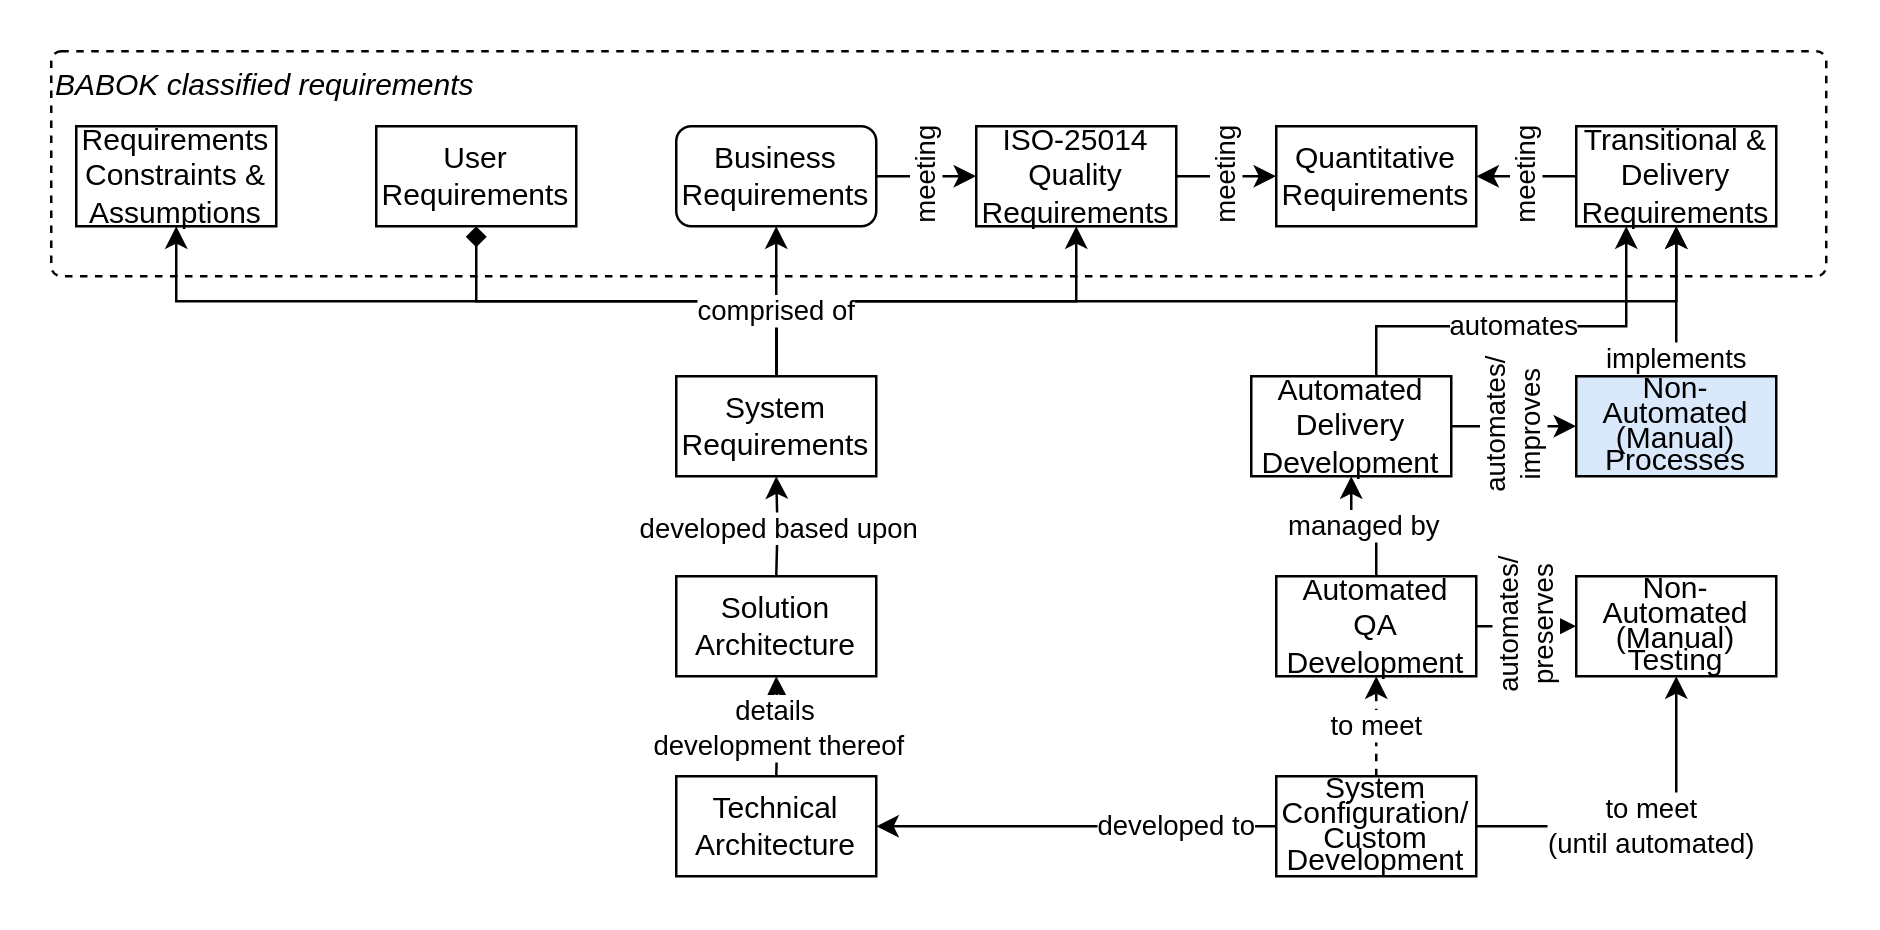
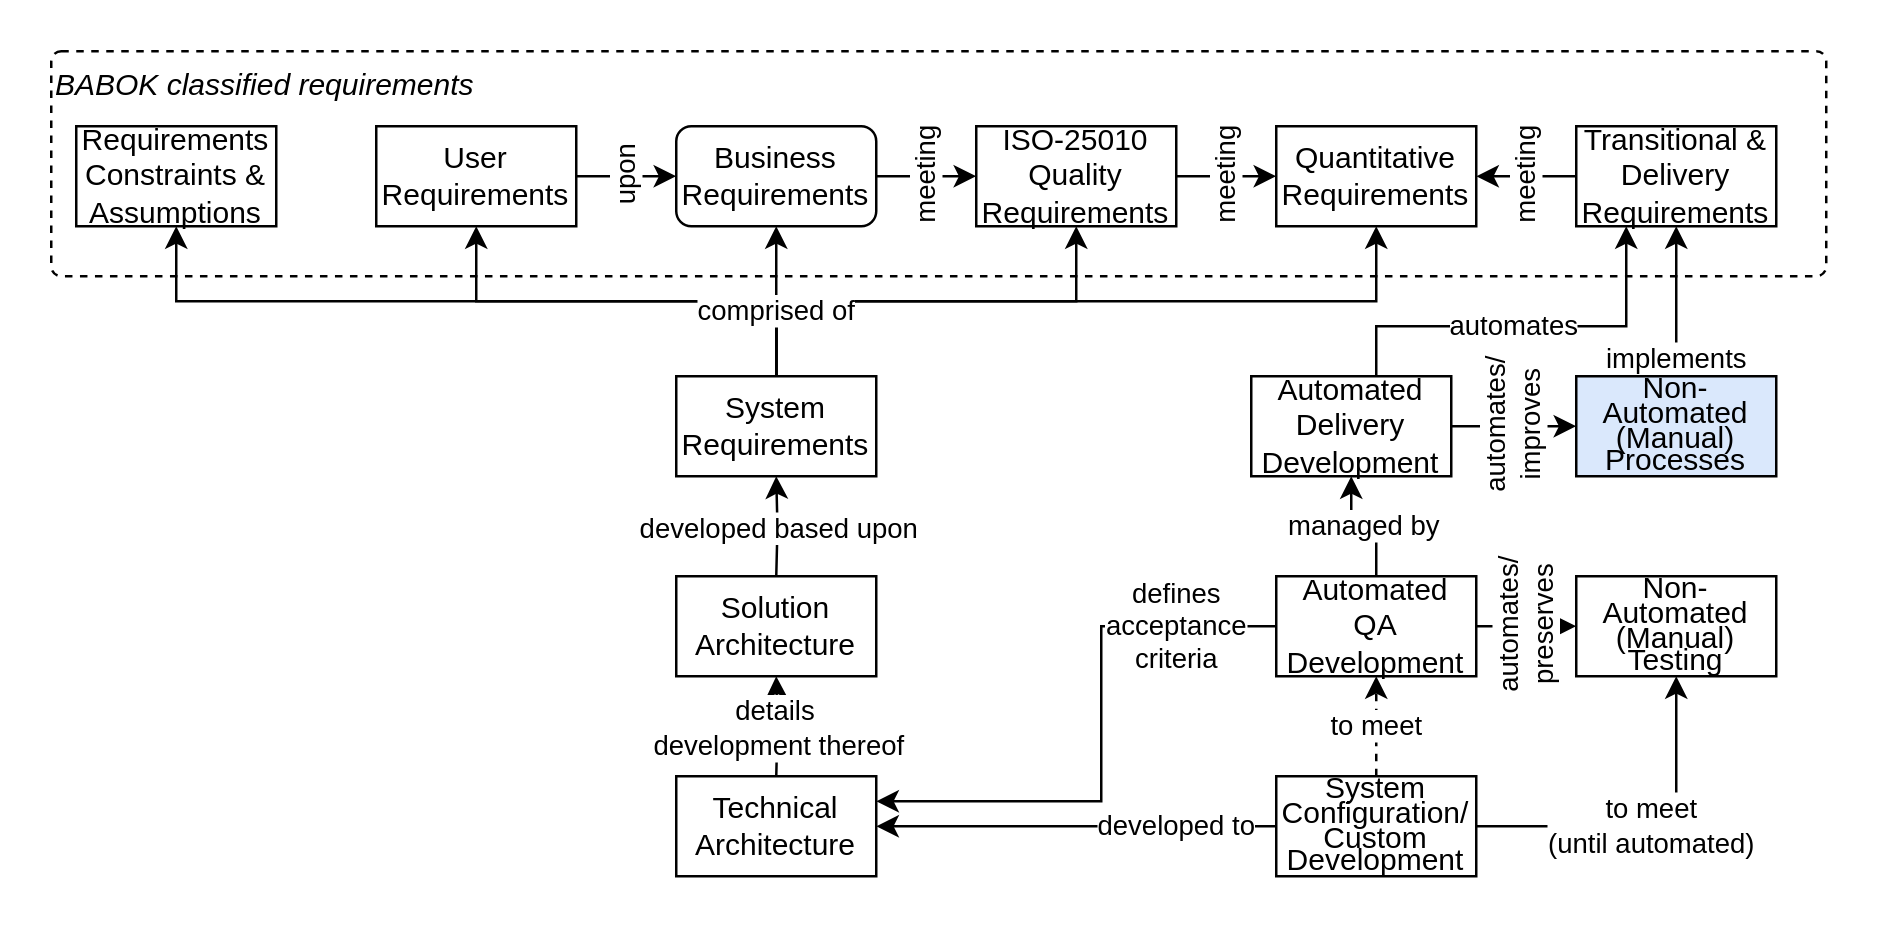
none -> (618, 176)
(1076, 176) -> (1076, 176)
(476, 247) -> (476, 245)
(1497, 301) -> (1376, 273)
none -> (1097, 801)
